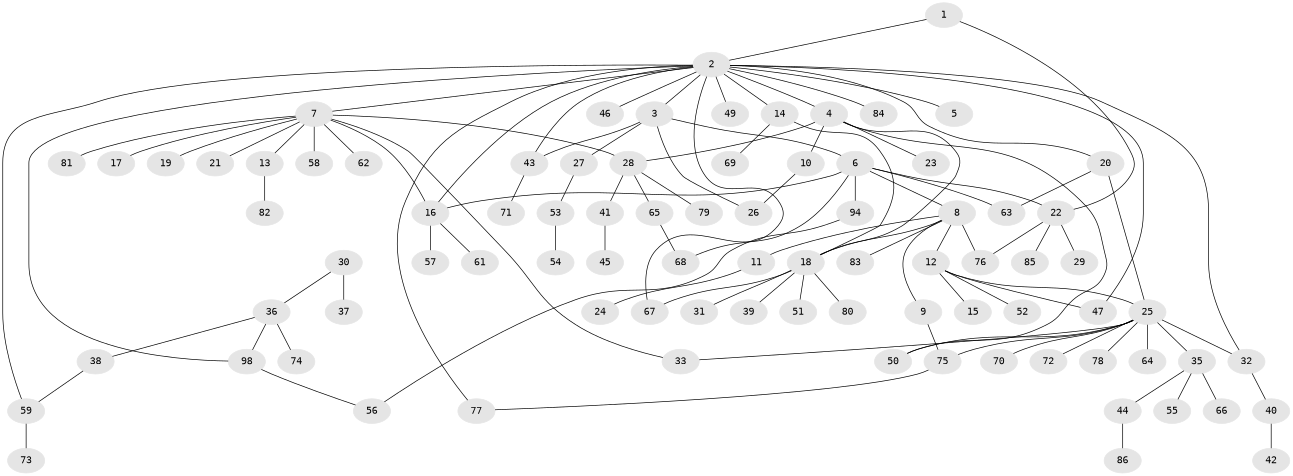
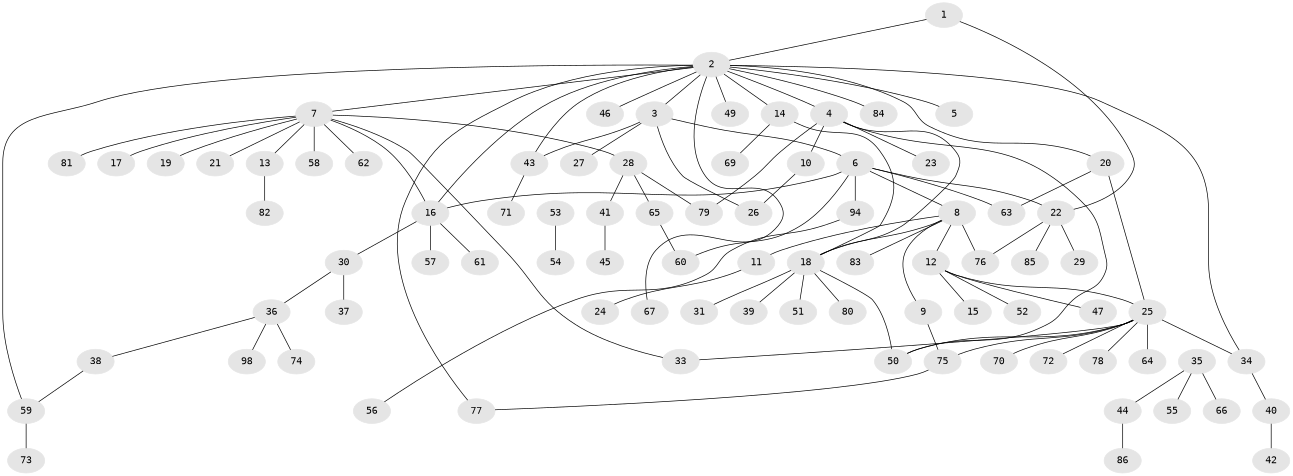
(1023, 92) -> none
(183, 108) -> none
(732, 146) -> (767, 164)
(567, 188) -> none
none -> (387, 238)
(681, 263) -> (681, 263)
(728, 287) -> (870, 298)
(1172, 337) -> none
(1246, 362) -> (1246, 362)
(308, 388) -> none
